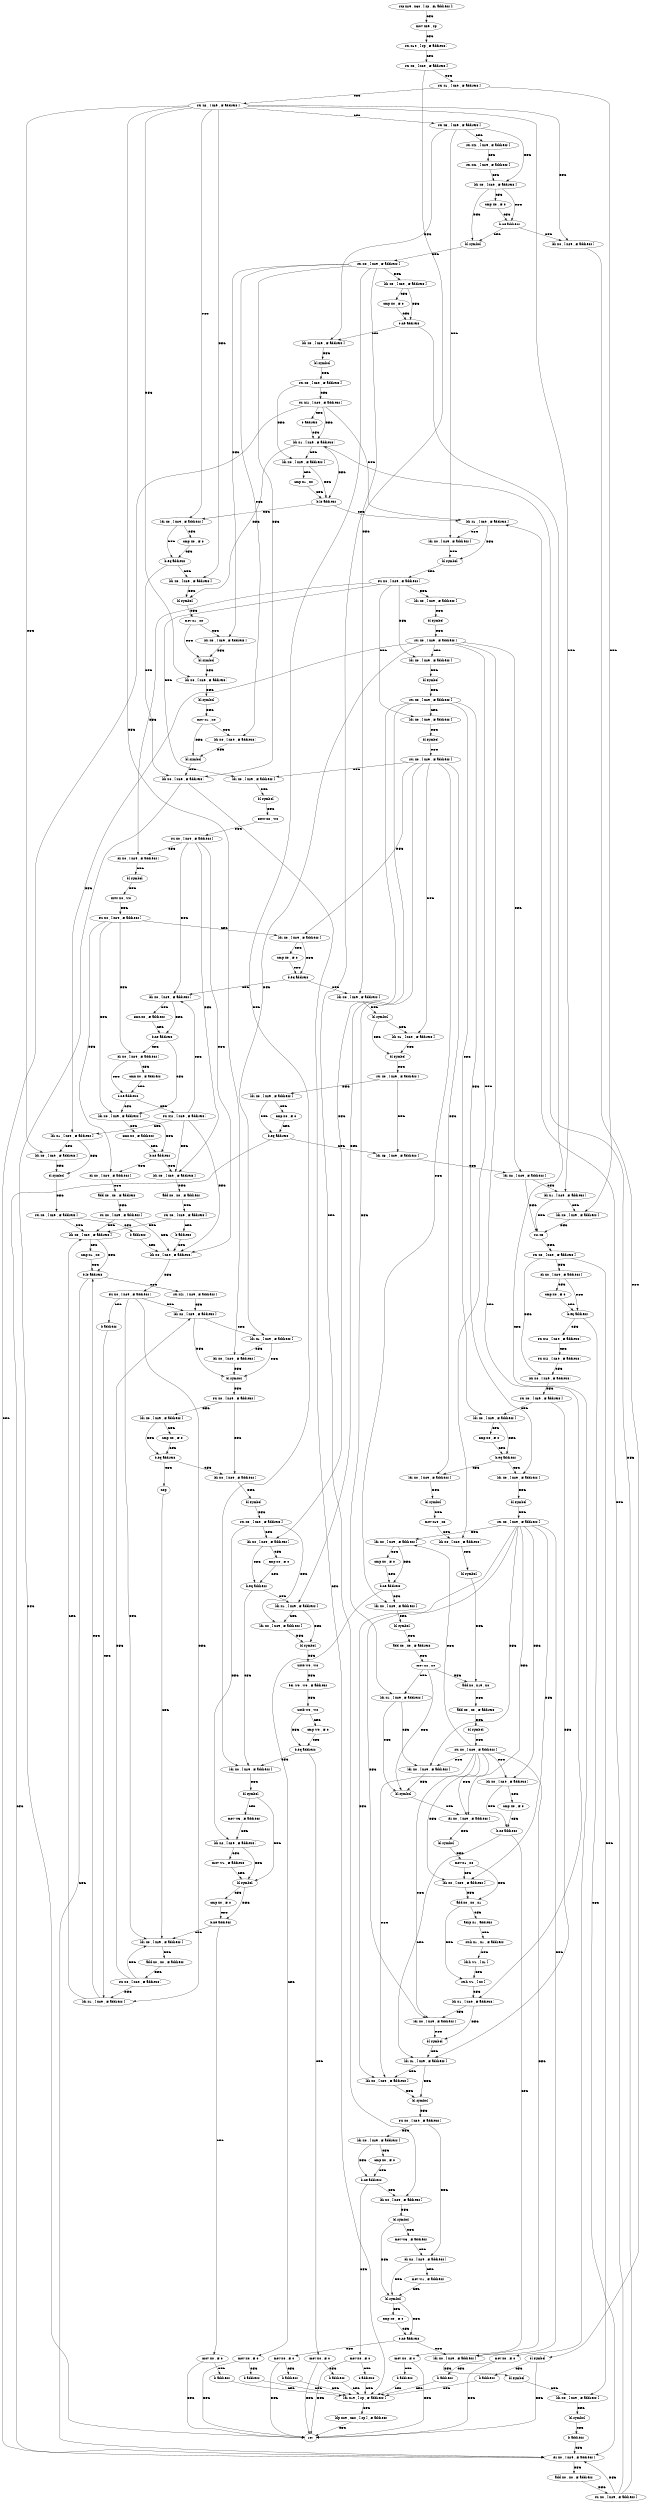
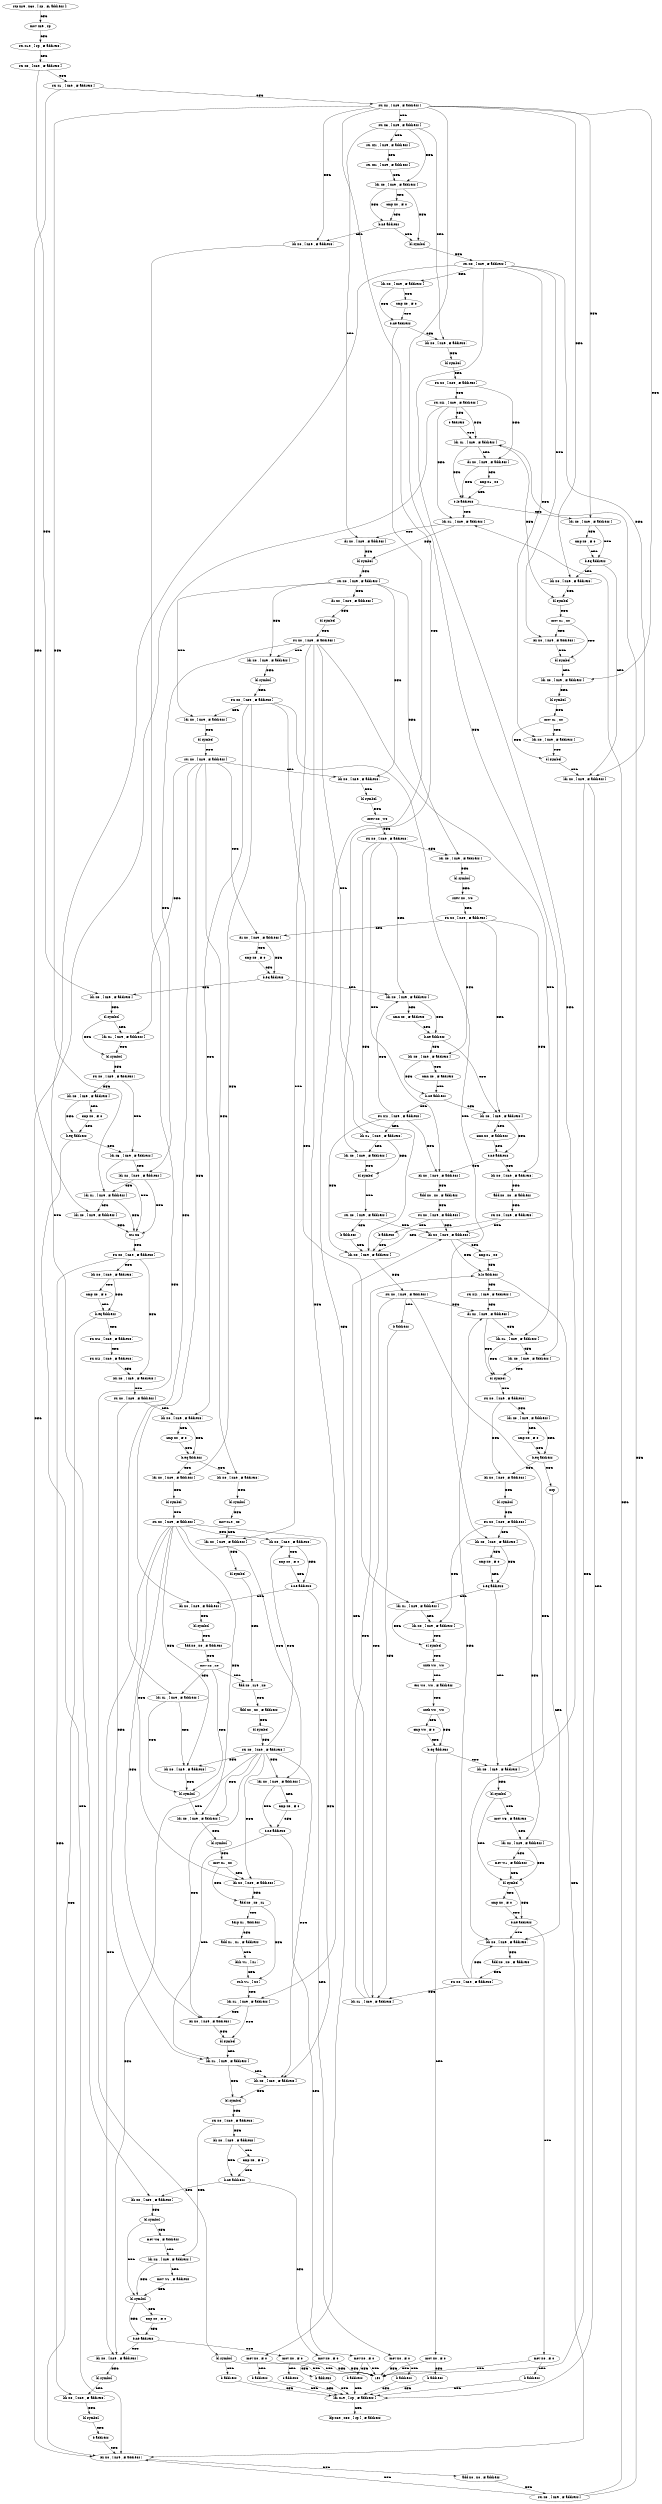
none -> (132, 1183)
(485, 1942) -> (240, 1942)
(335, 2428) -> none
